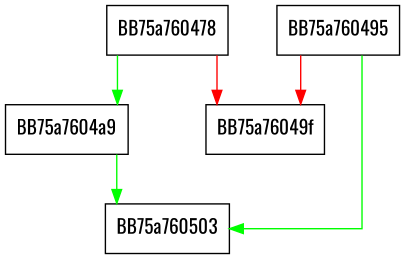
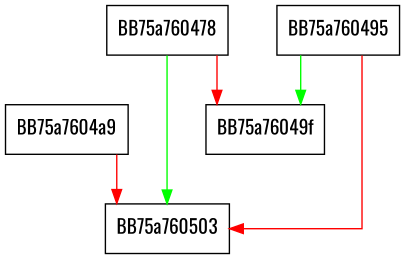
(117, 73) -> (167, 123)
(301, 73) -> (301, 73)
(117, 172) -> (117, 172)
(362, 201) -> (362, 201)
